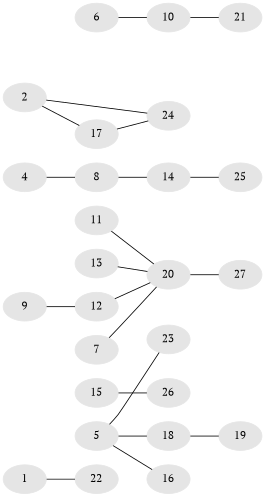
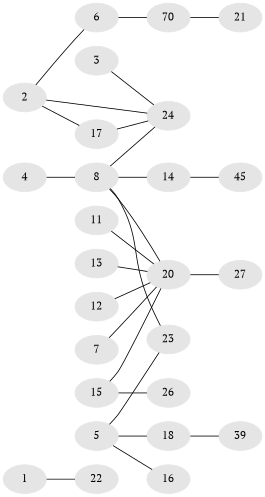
(169, 18) -> (169, 18)
none -> (59, 57)
none -> (97, 61)
none -> (133, 147)
(240, 177) -> (240, 177)
none -> (136, 224)
none -> (137, 260)
(25, 307) -> none
none -> (137, 336)
(240, 436) -> (240, 436)
